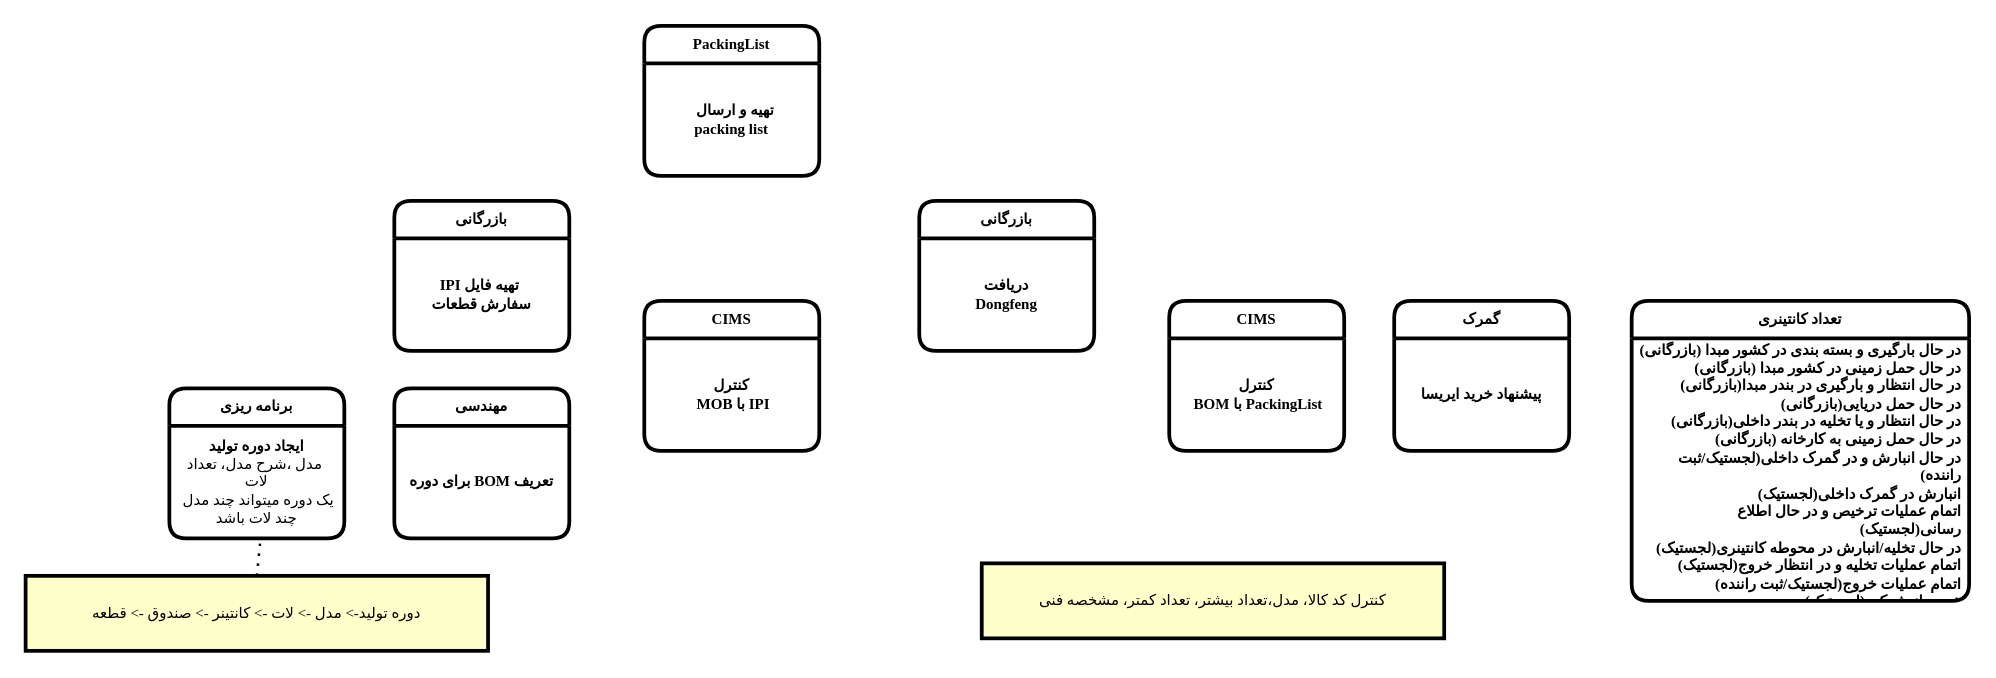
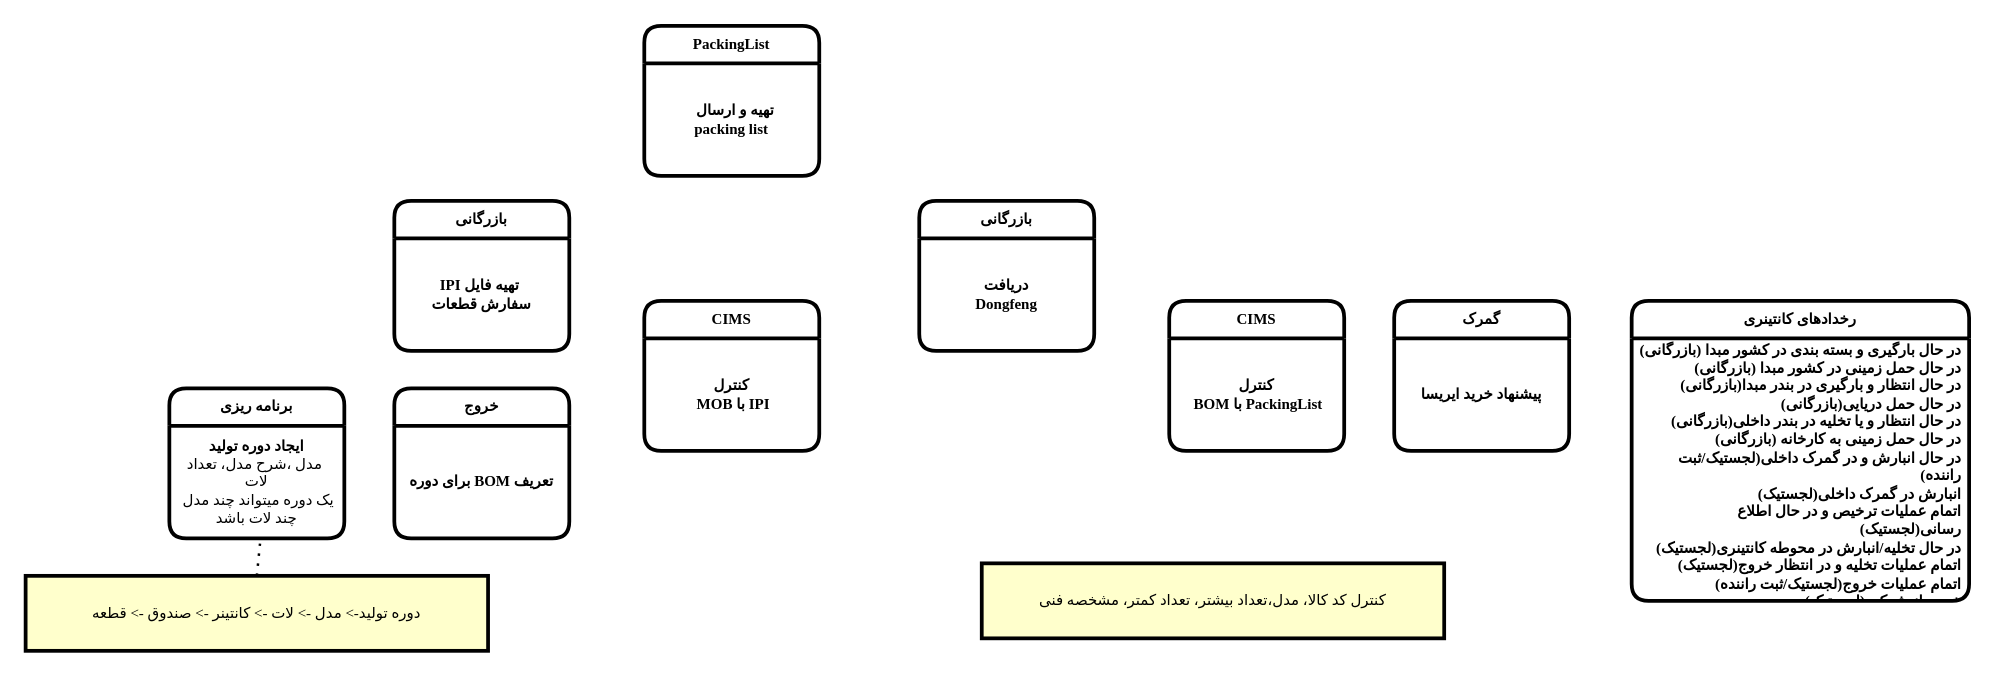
(1801, 319) -> (1801, 319)
(482, 407) -> (482, 407)
